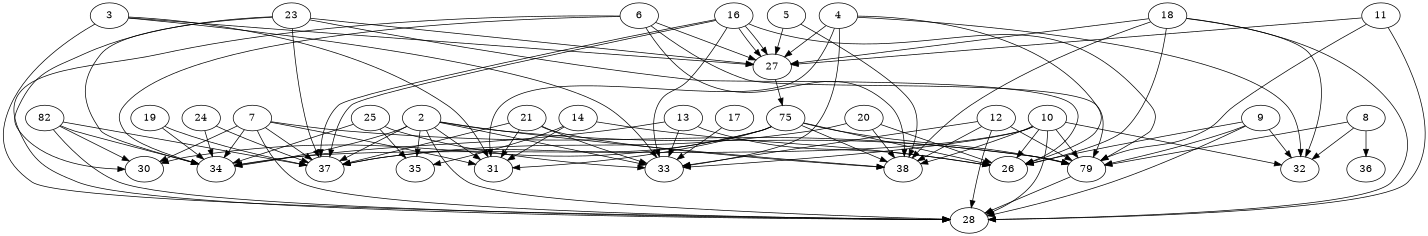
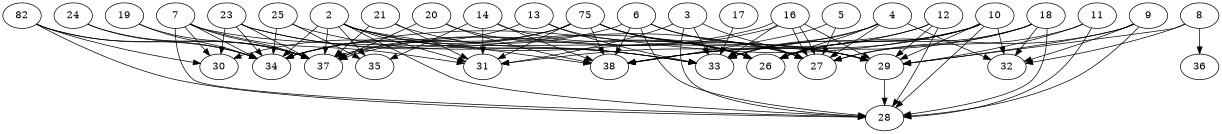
(779, 94) -> (697, 41)
(708, 153) -> (542, 42)
(1087, 169) -> (885, 67)
